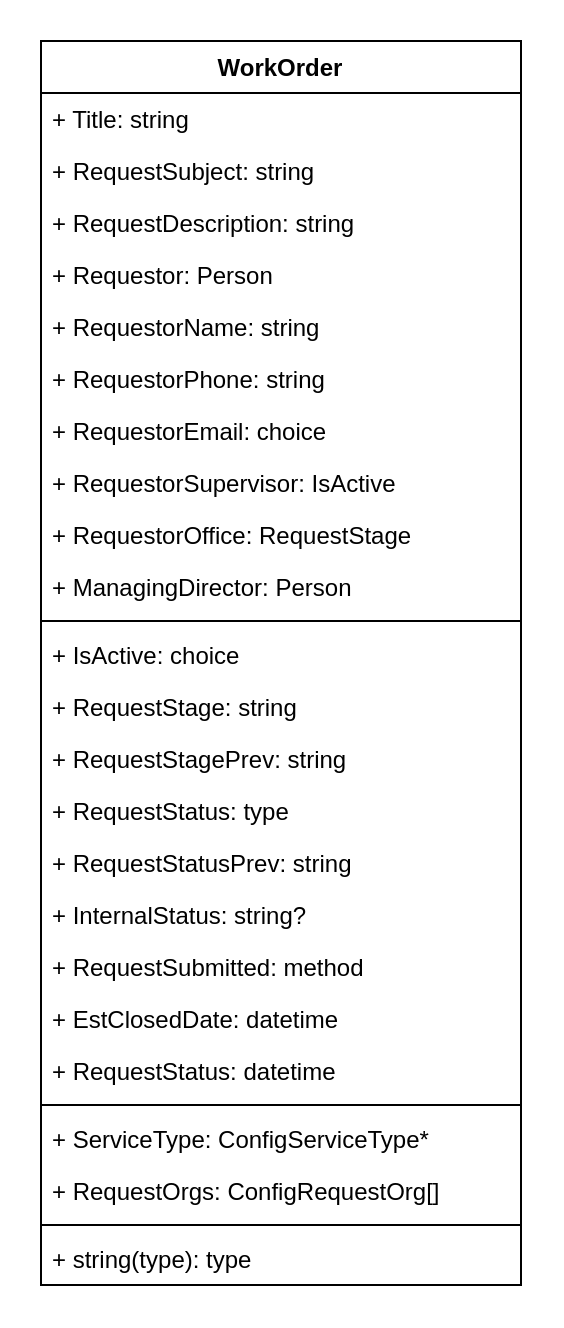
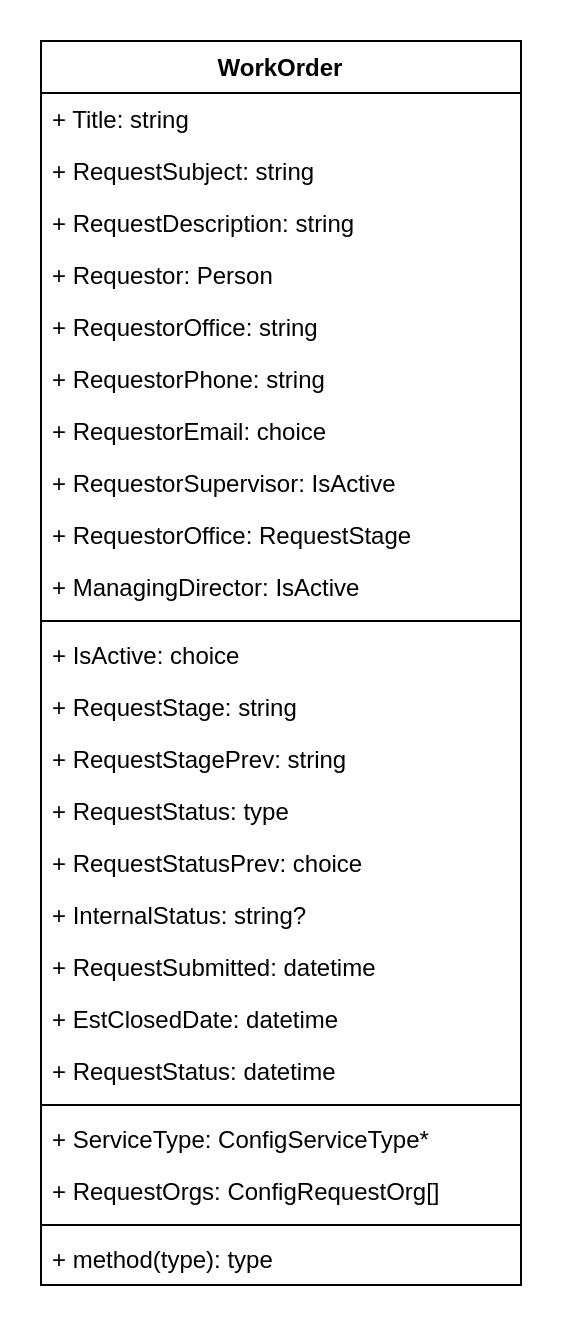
(194, 328) -> (204, 328)
(211, 588) -> (221, 588)
(221, 864) -> (221, 864)
(214, 968) -> (225, 968)
(174, 1260) -> (177, 1260)
